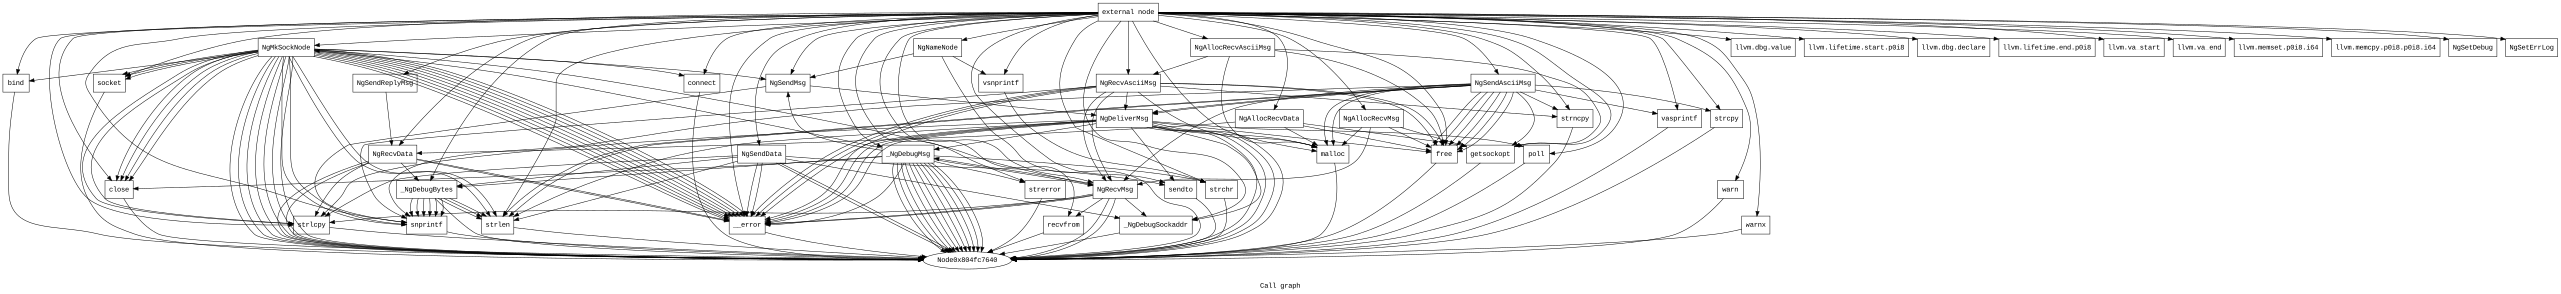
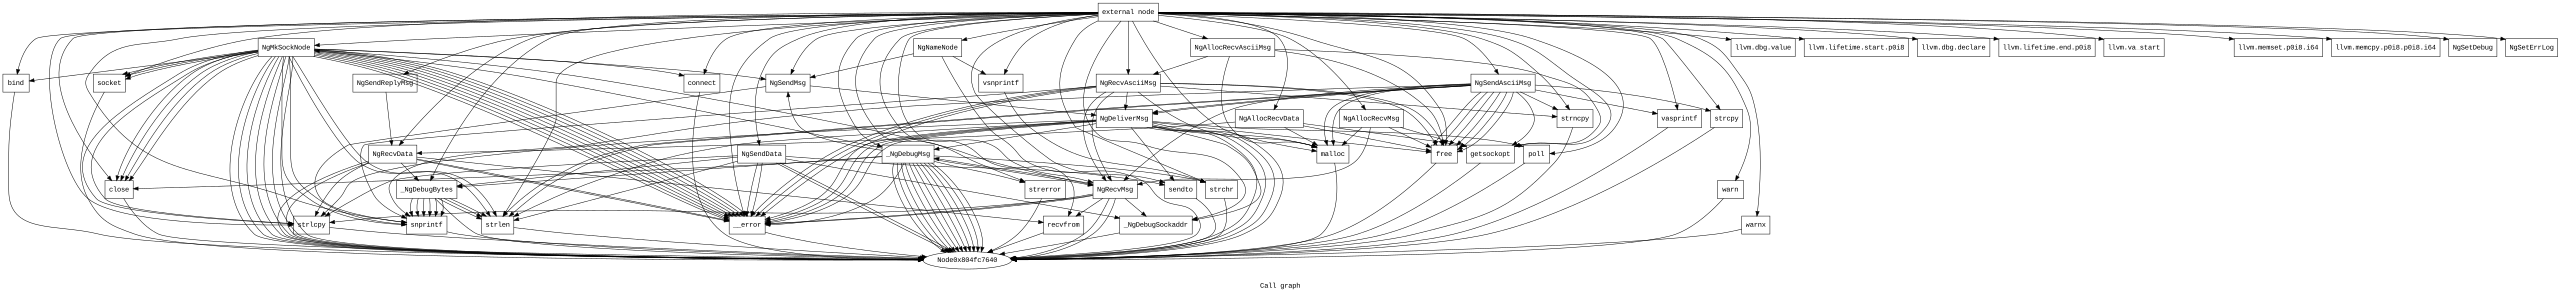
(2199, 48) -> none
none -> (728, 190)
